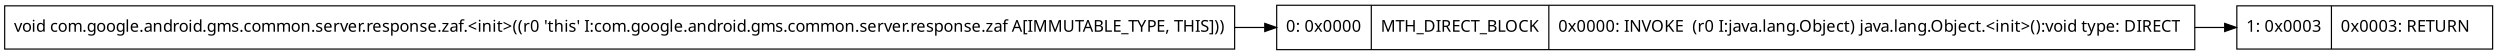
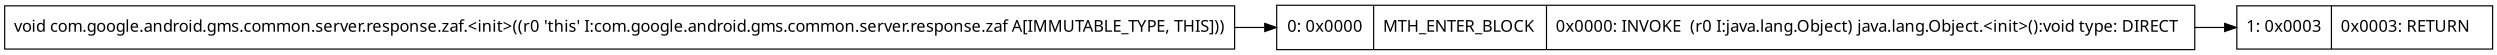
(1460, 27) -> (1459, 27)
